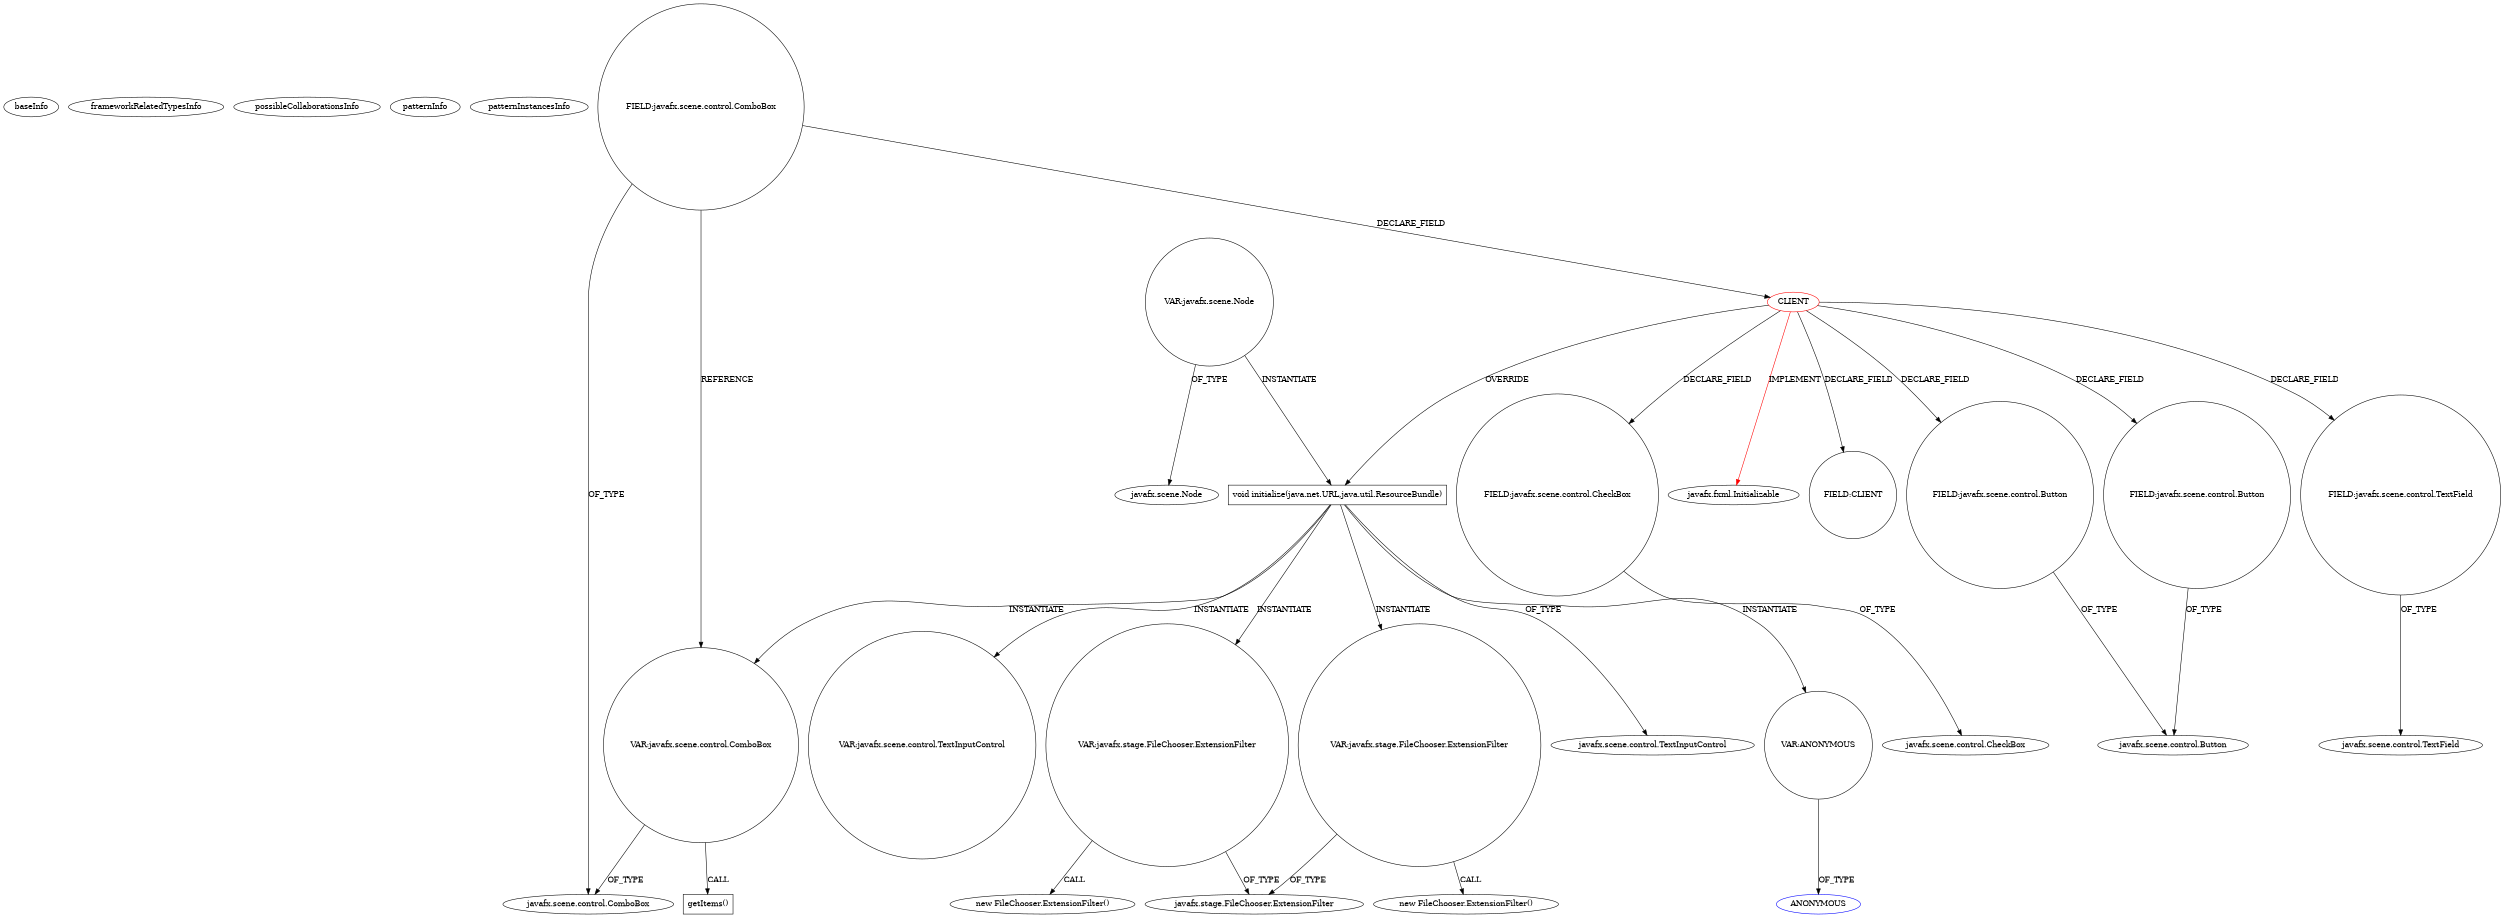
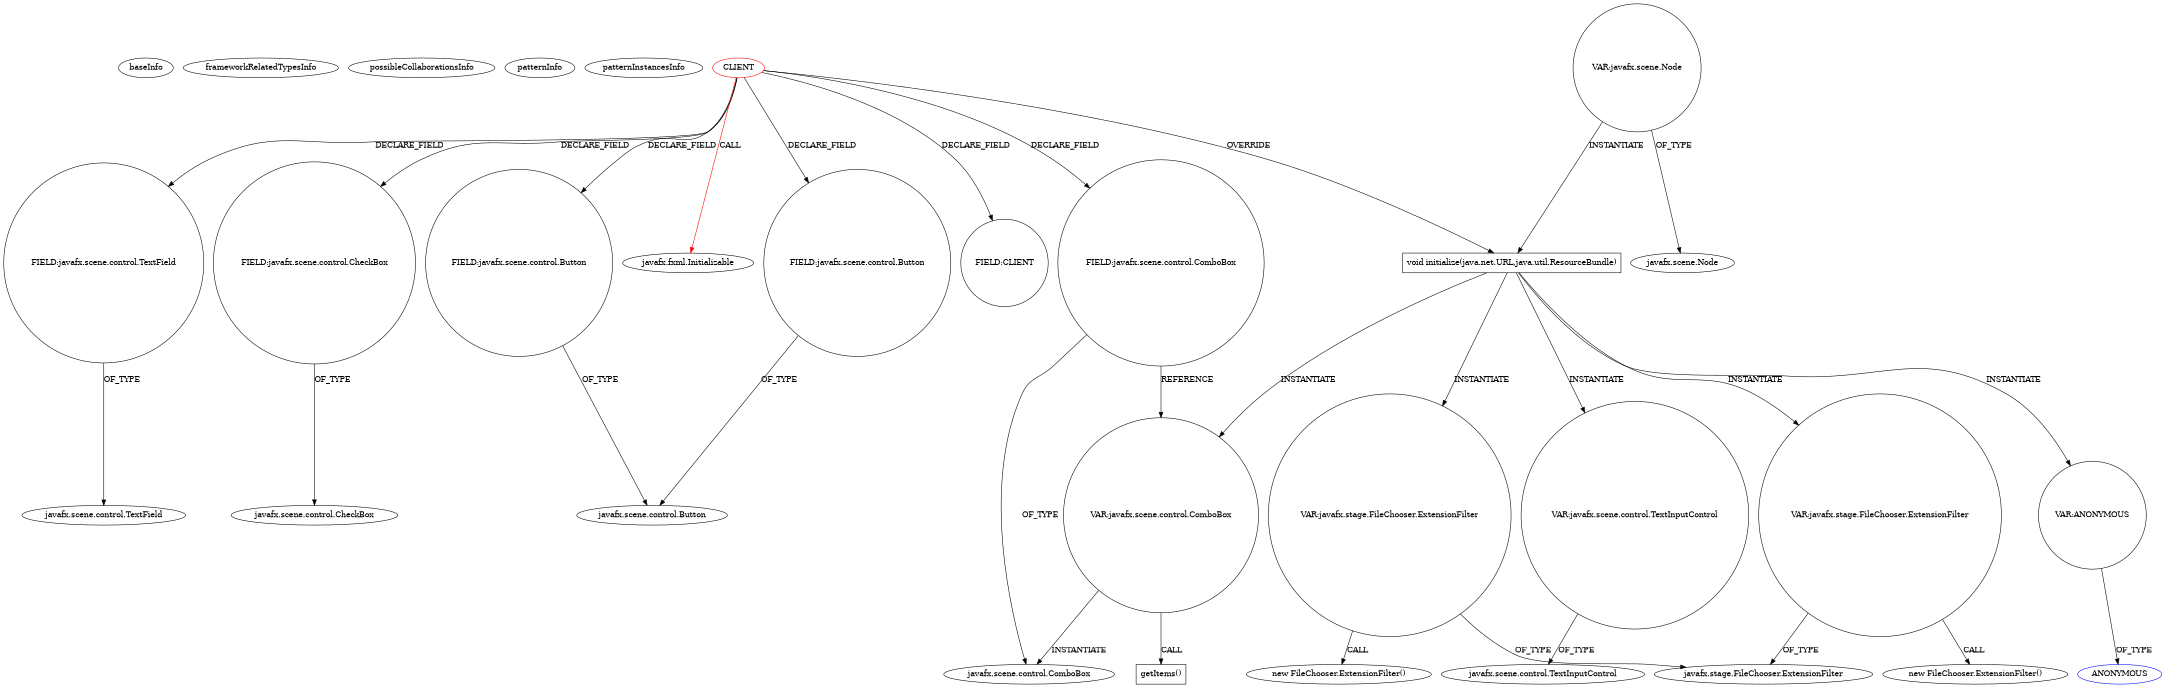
(1284, 211) -> (933, 105)
(1795, 380) -> (730, 146)
(1502, 609) -> (1565, 637)
(626, 880) -> (1079, 650)
